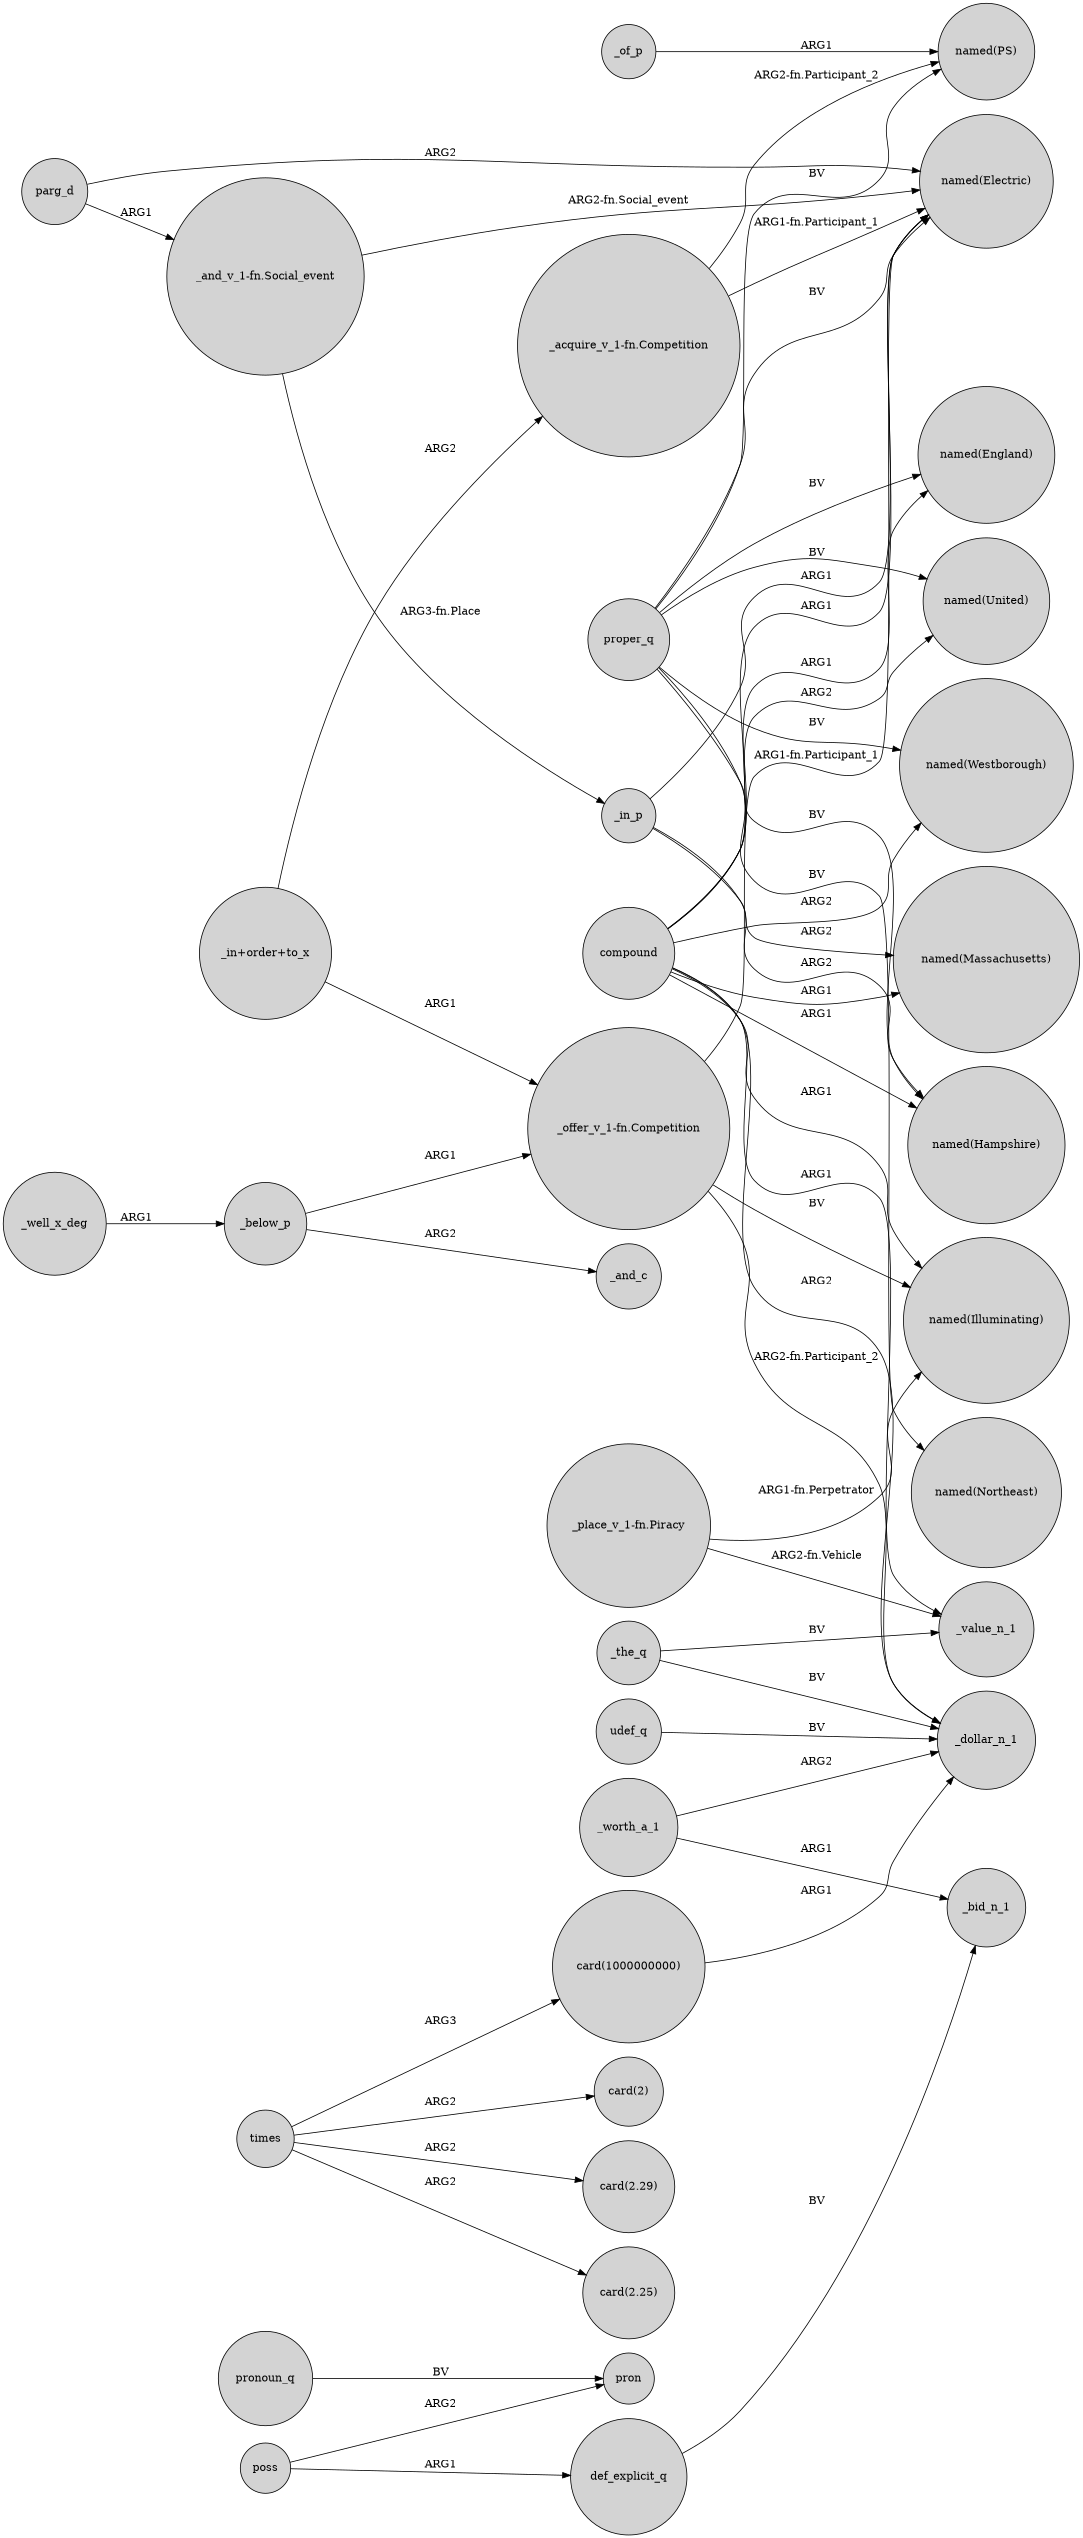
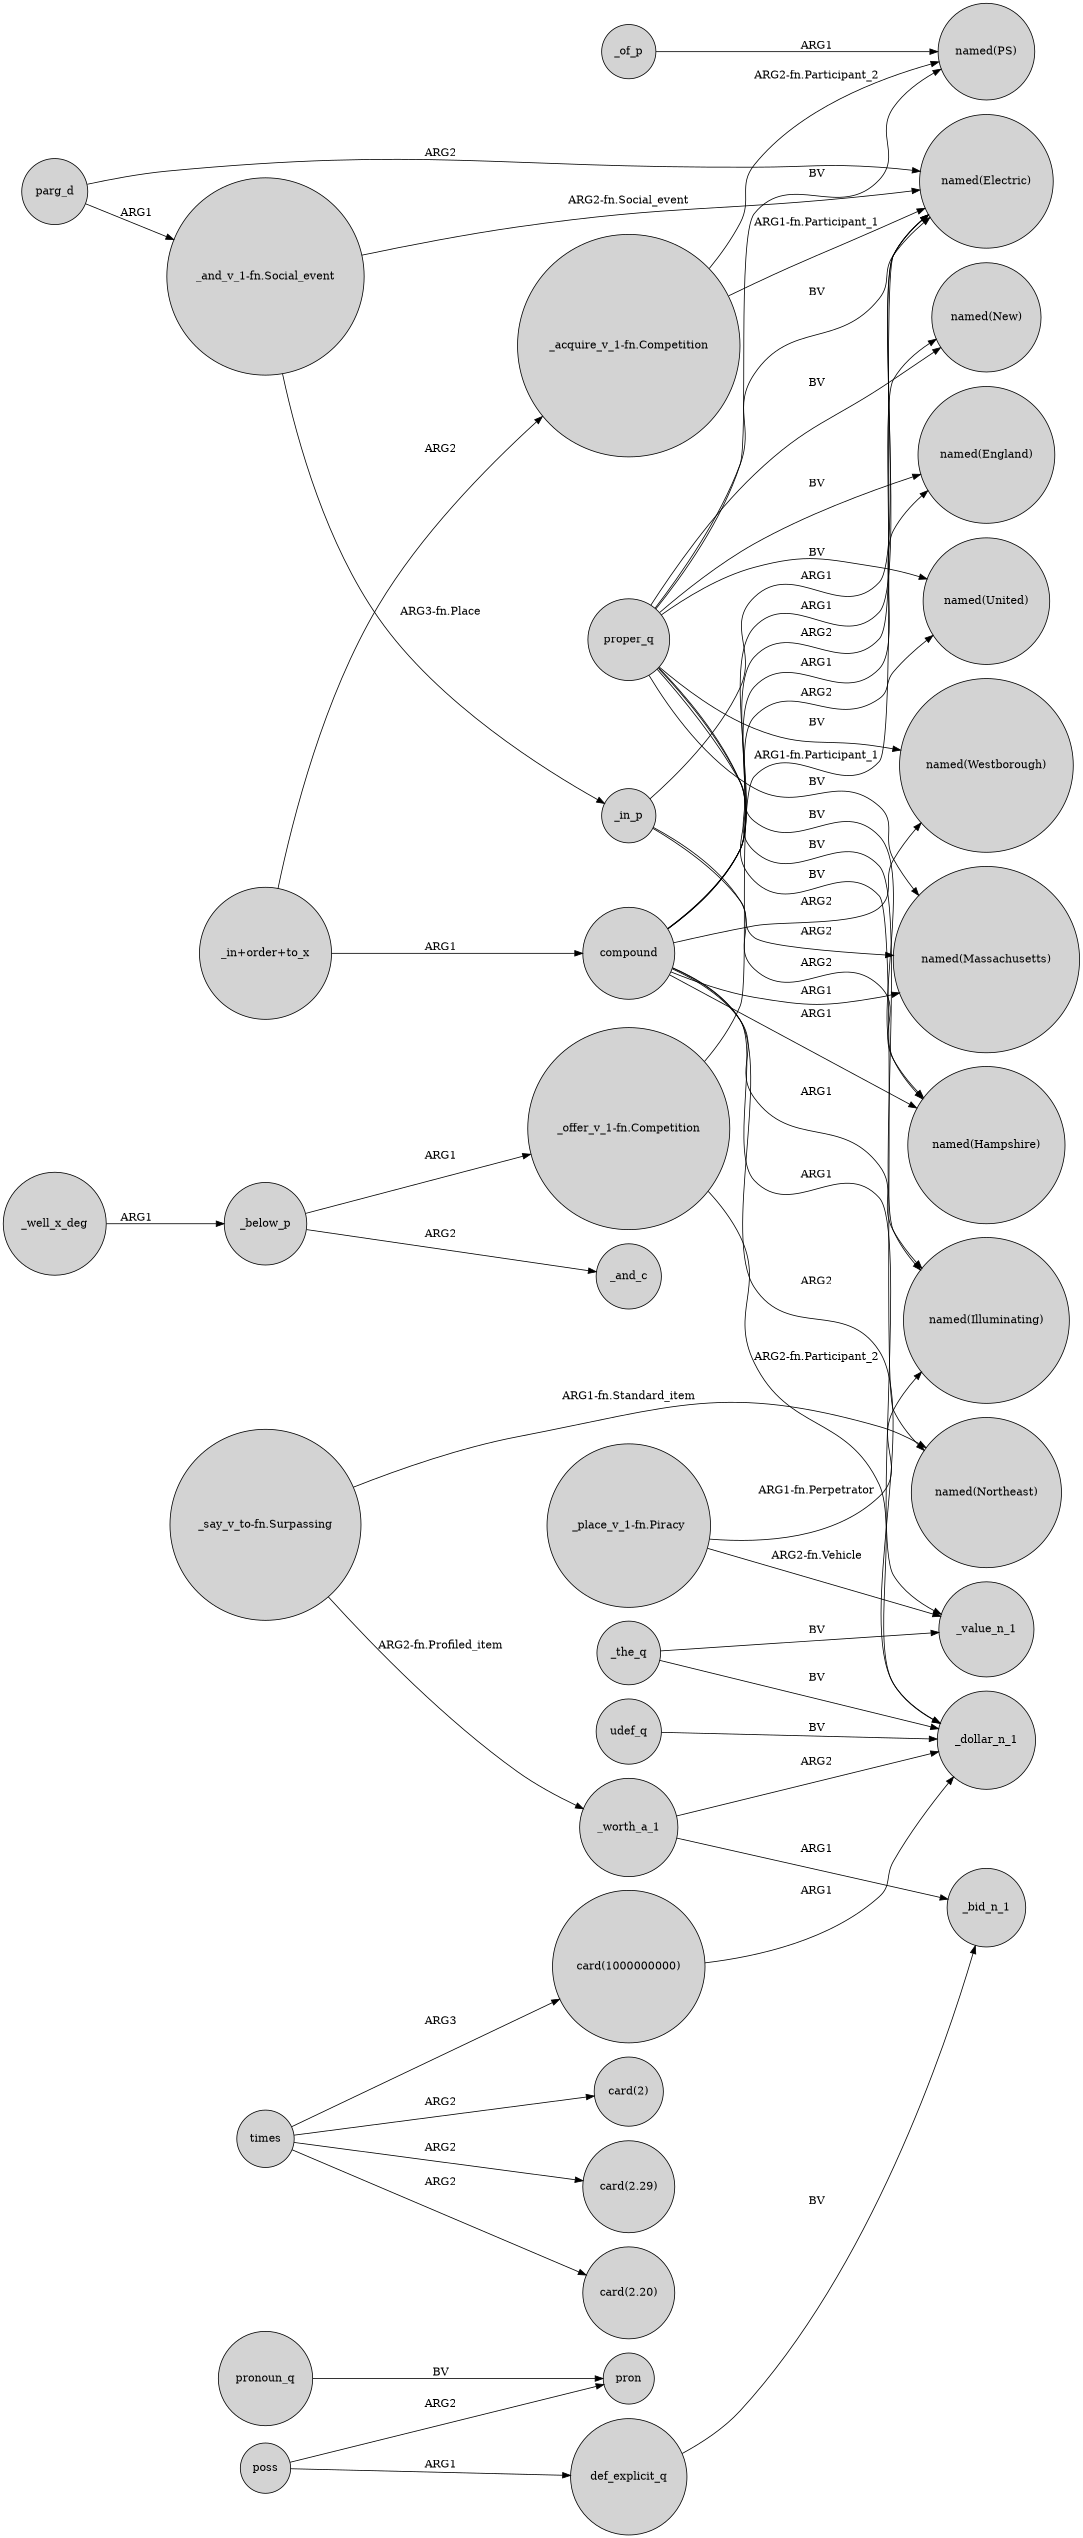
none -> (986, 317)
none -> (786, 797)
(428, 1032) -> (453, 953)
(807, 1237) -> (883, 877)
none -> (265, 1525)
(629, 2293) -> (629, 2293)
